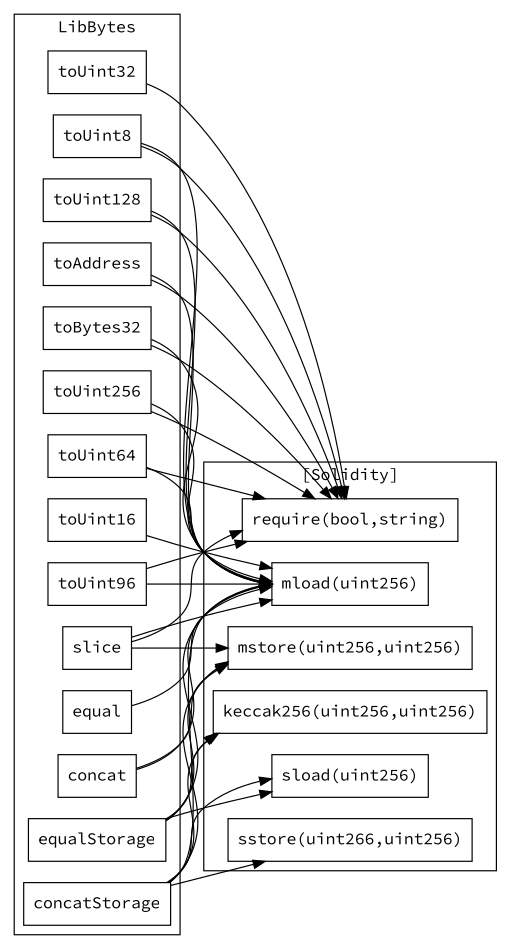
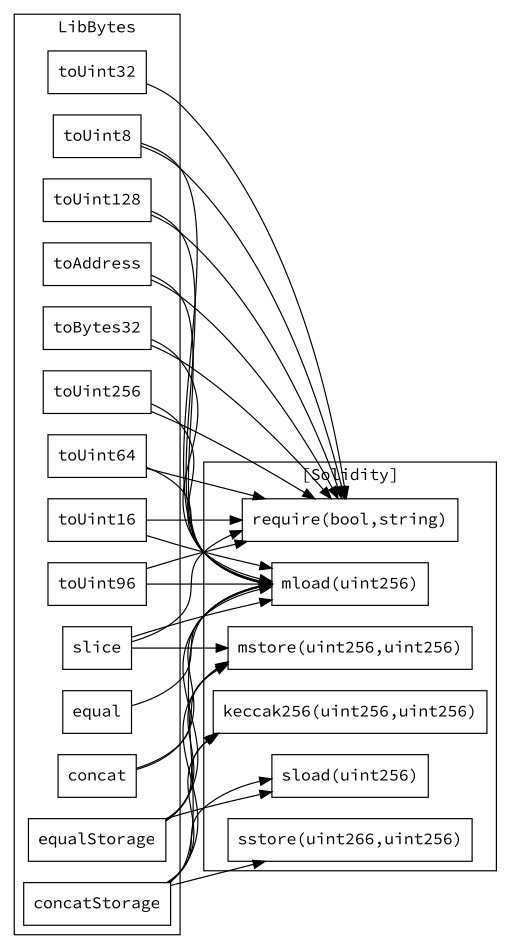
none -> (172, 520)
